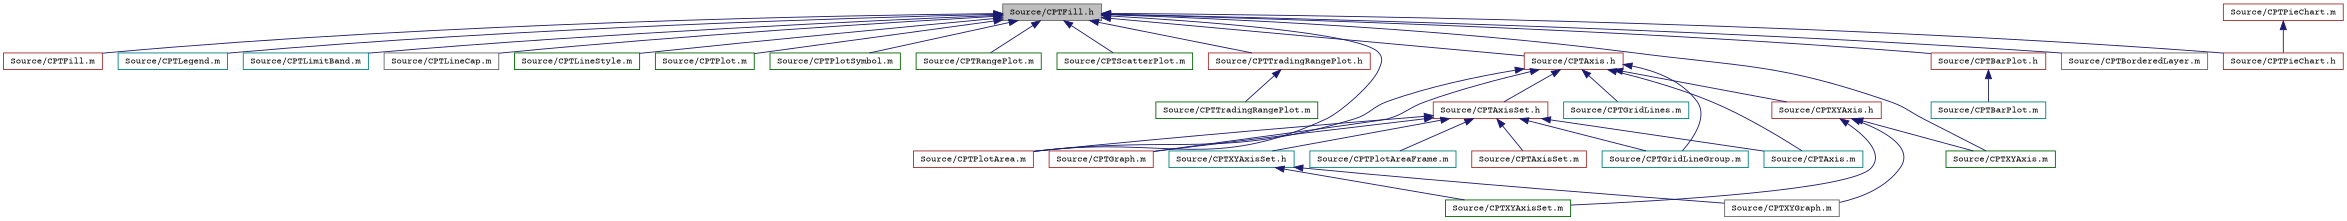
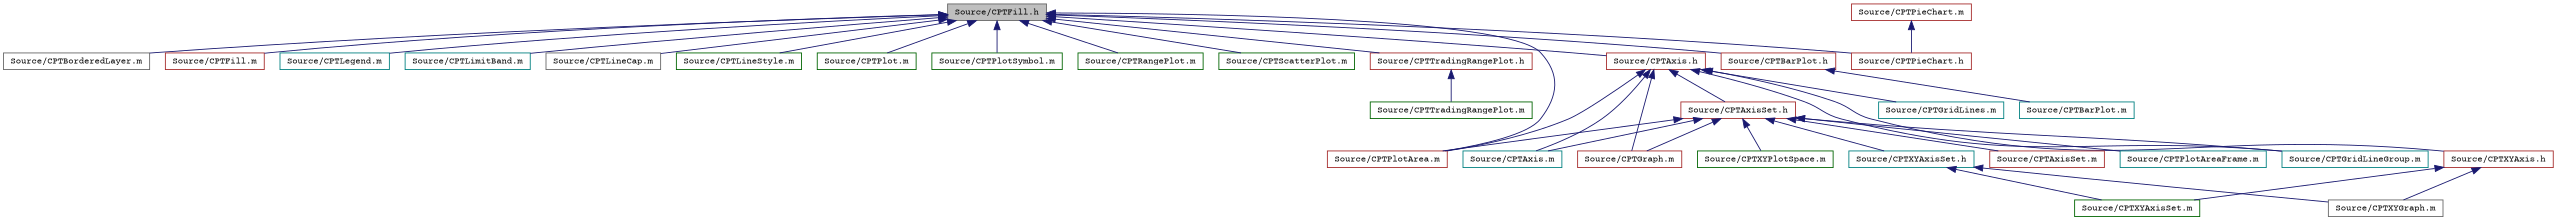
none -> (1765, 159)
(2001, 159) -> none
